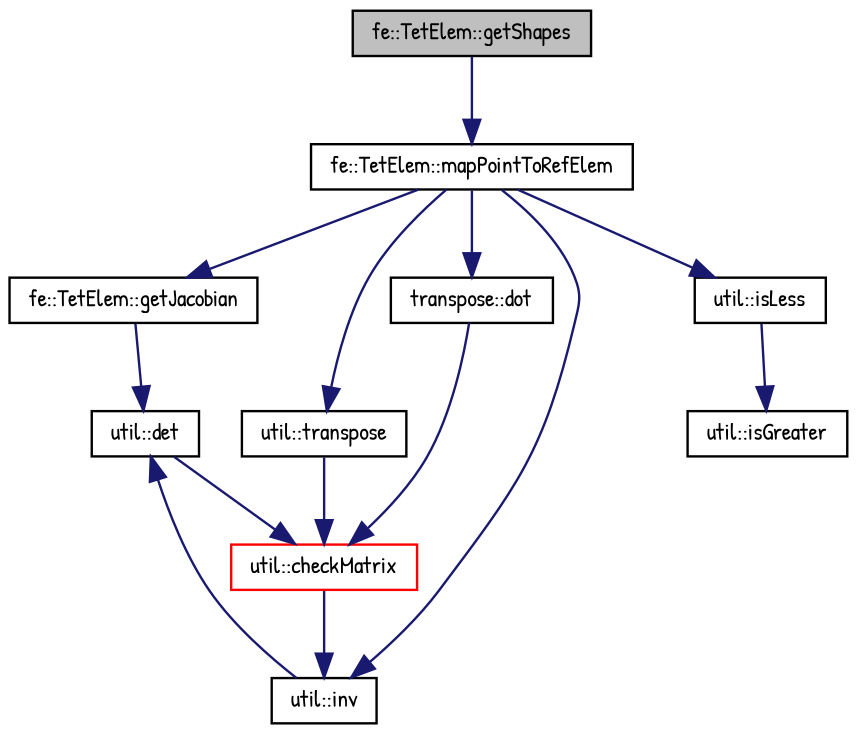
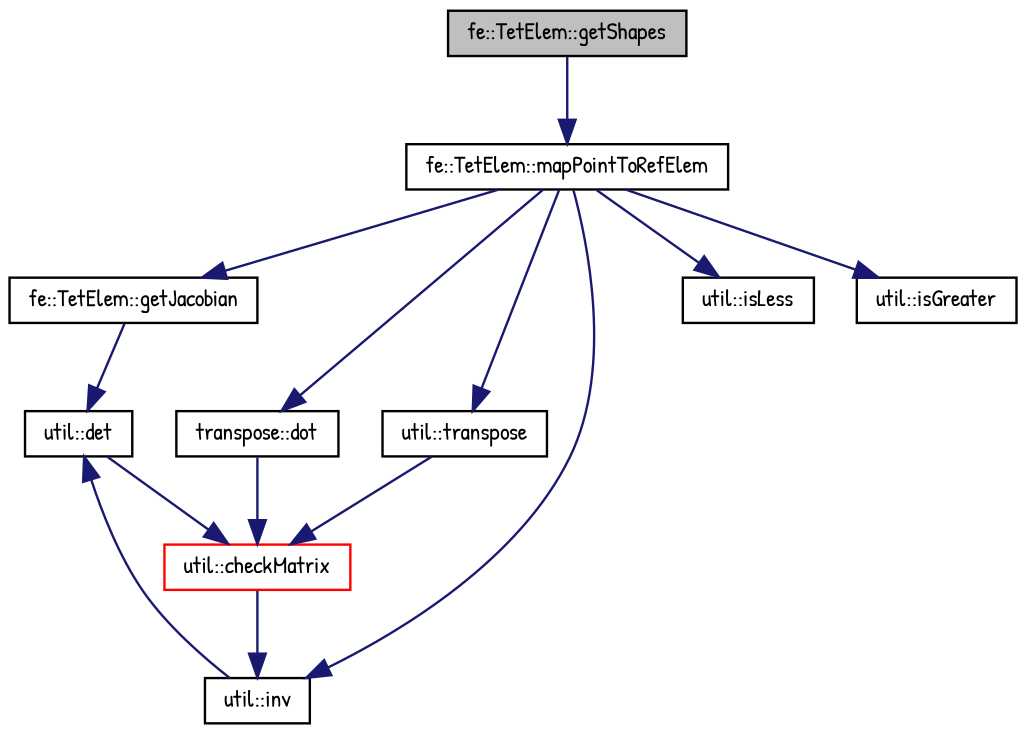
(763, 355) -> (740, 230)
